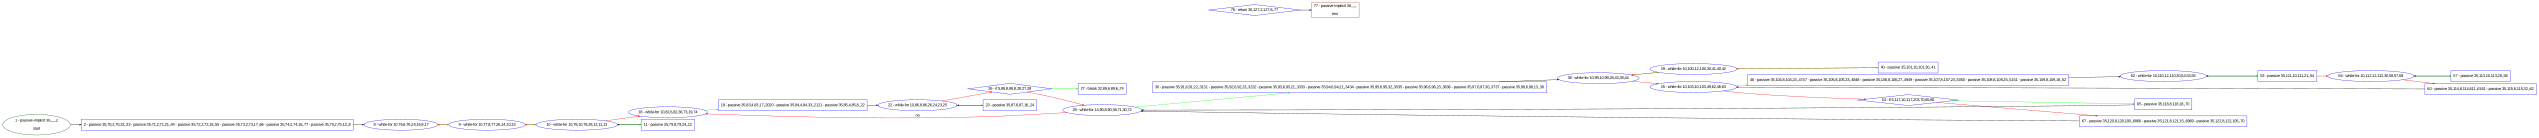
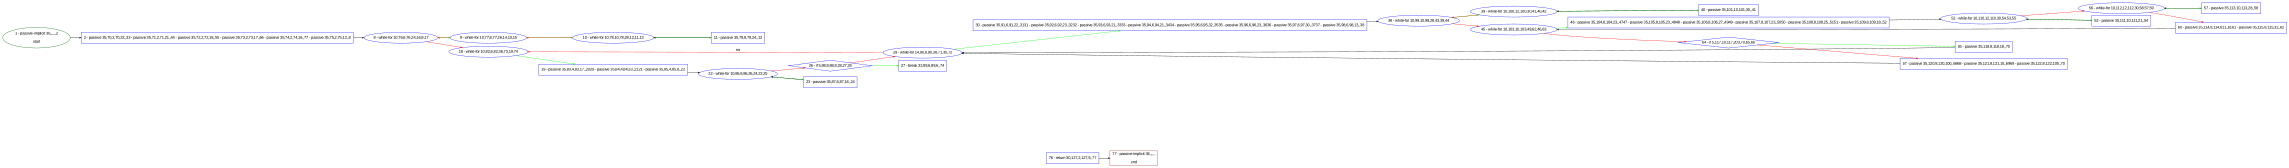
(1255, 10) -> (1073, 158)
(1808, 68) -> (1629, 11)
(2322, 76) -> (2052, 13)
(622, 119) -> (443, 45)
